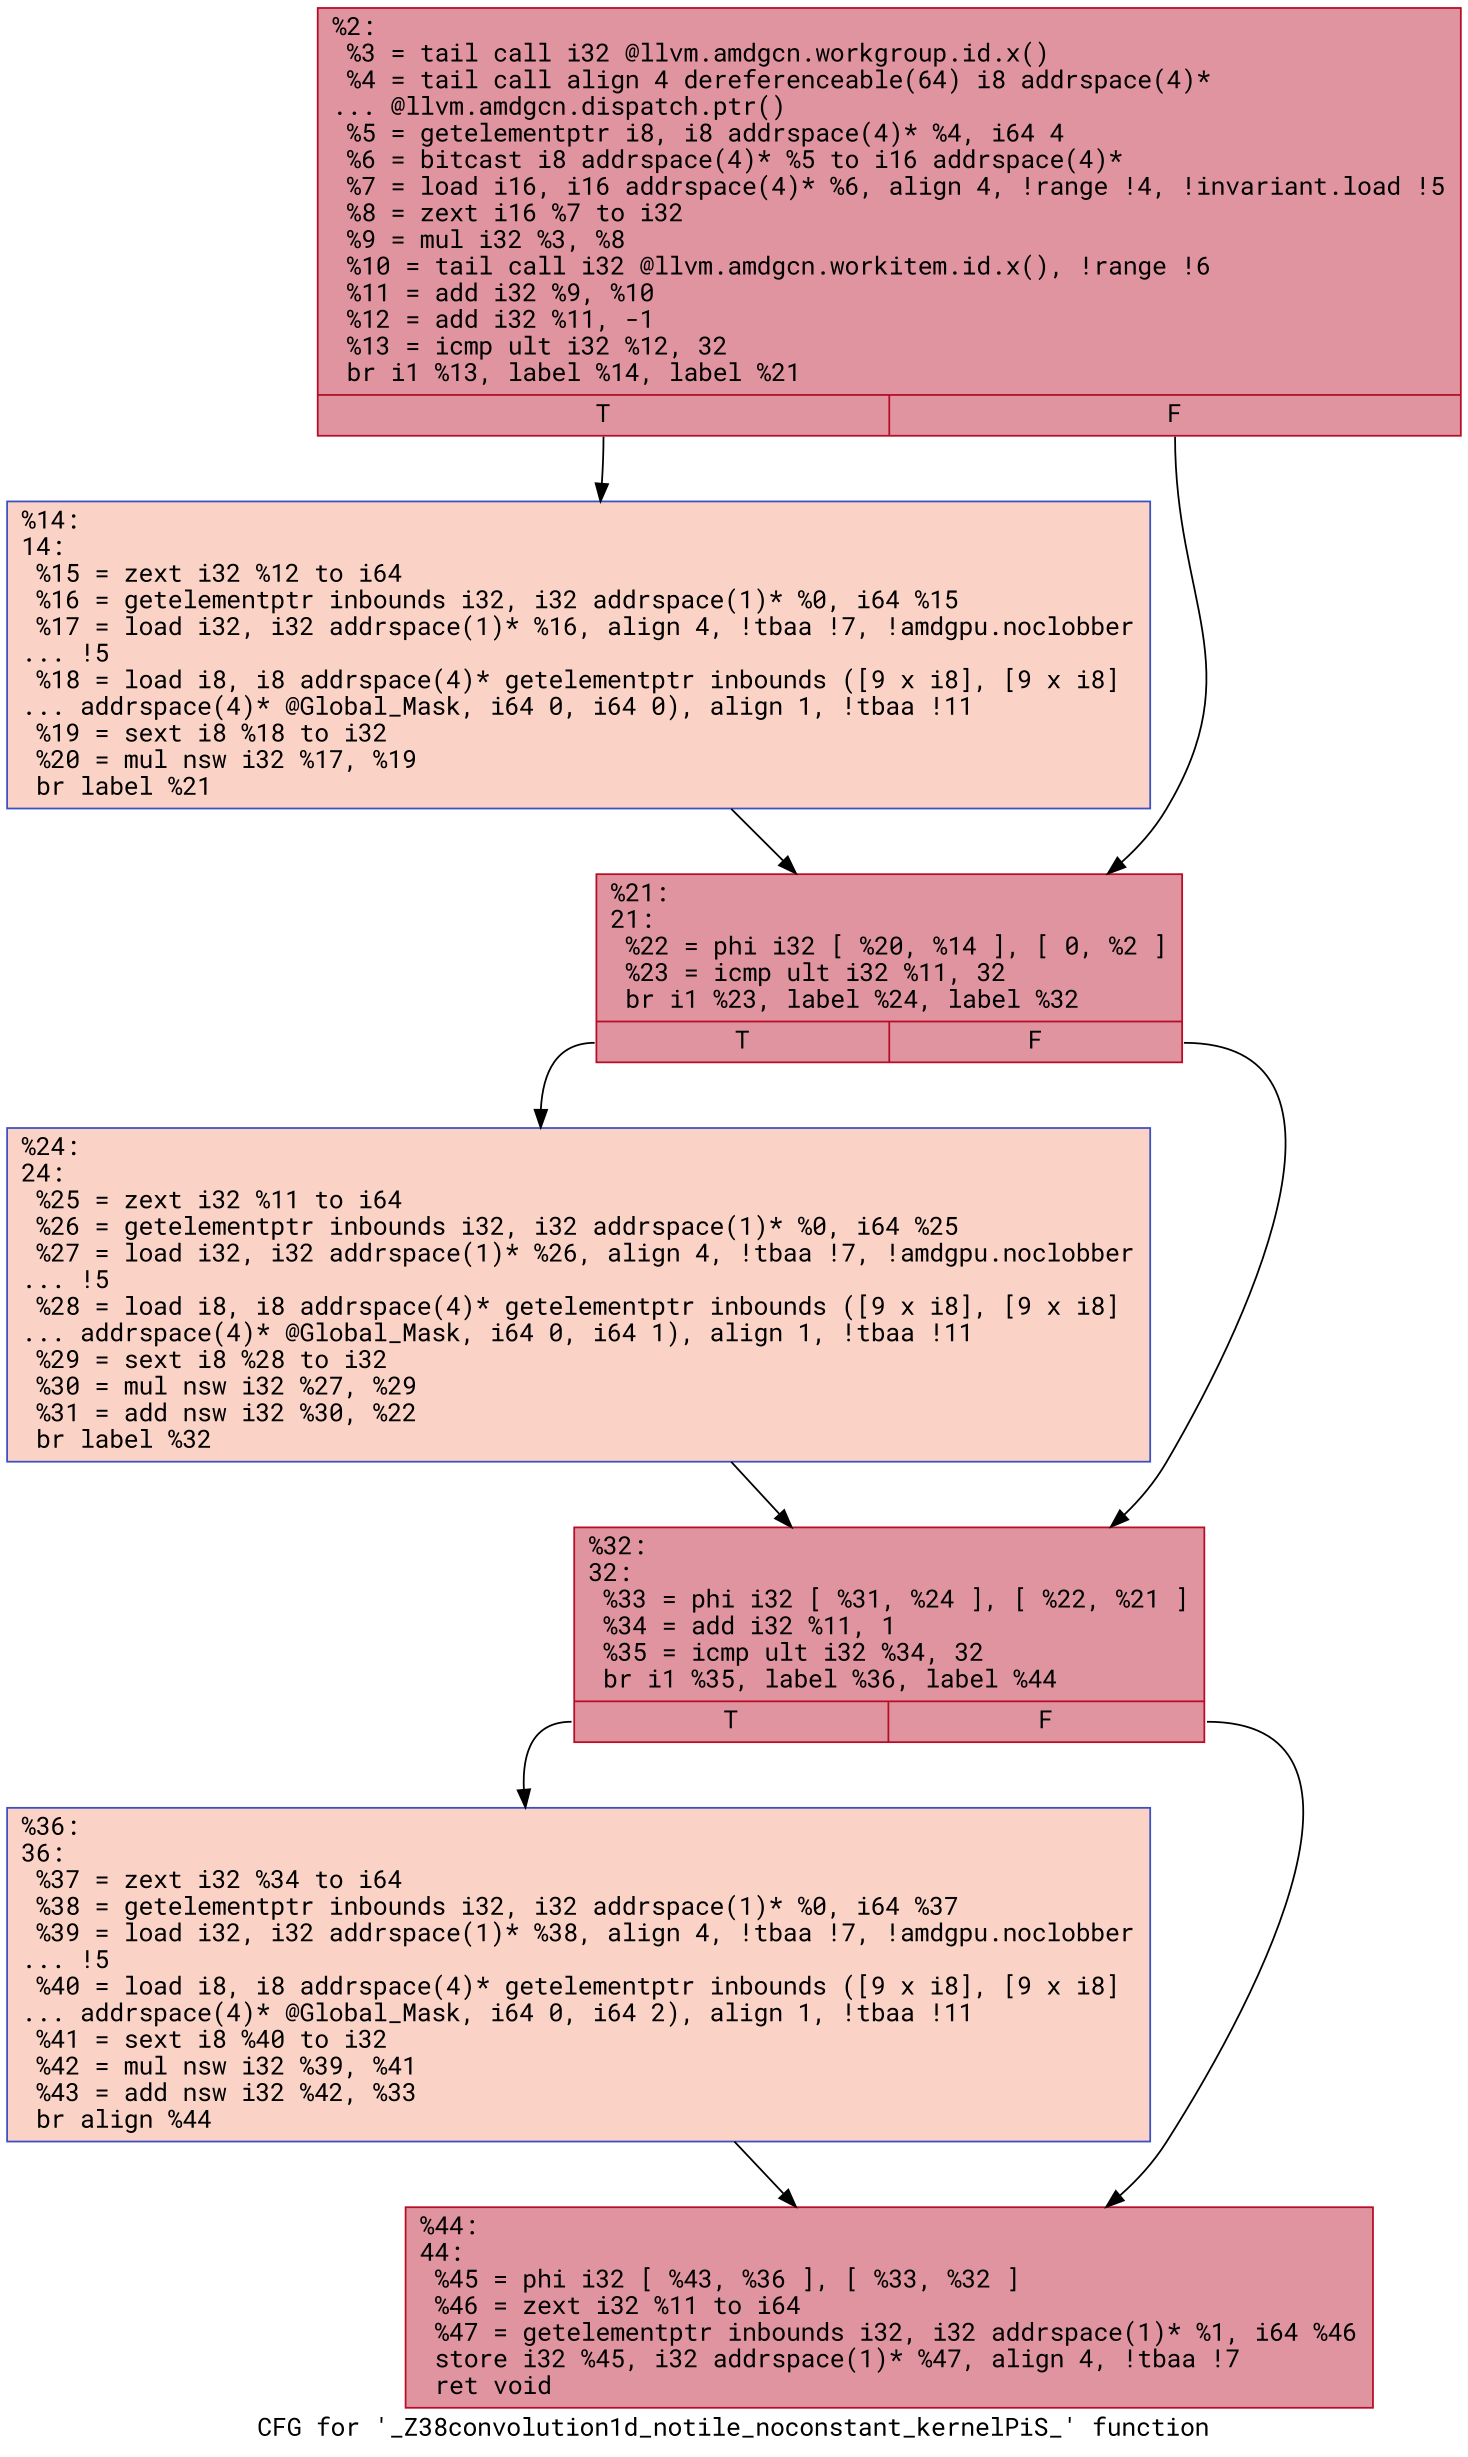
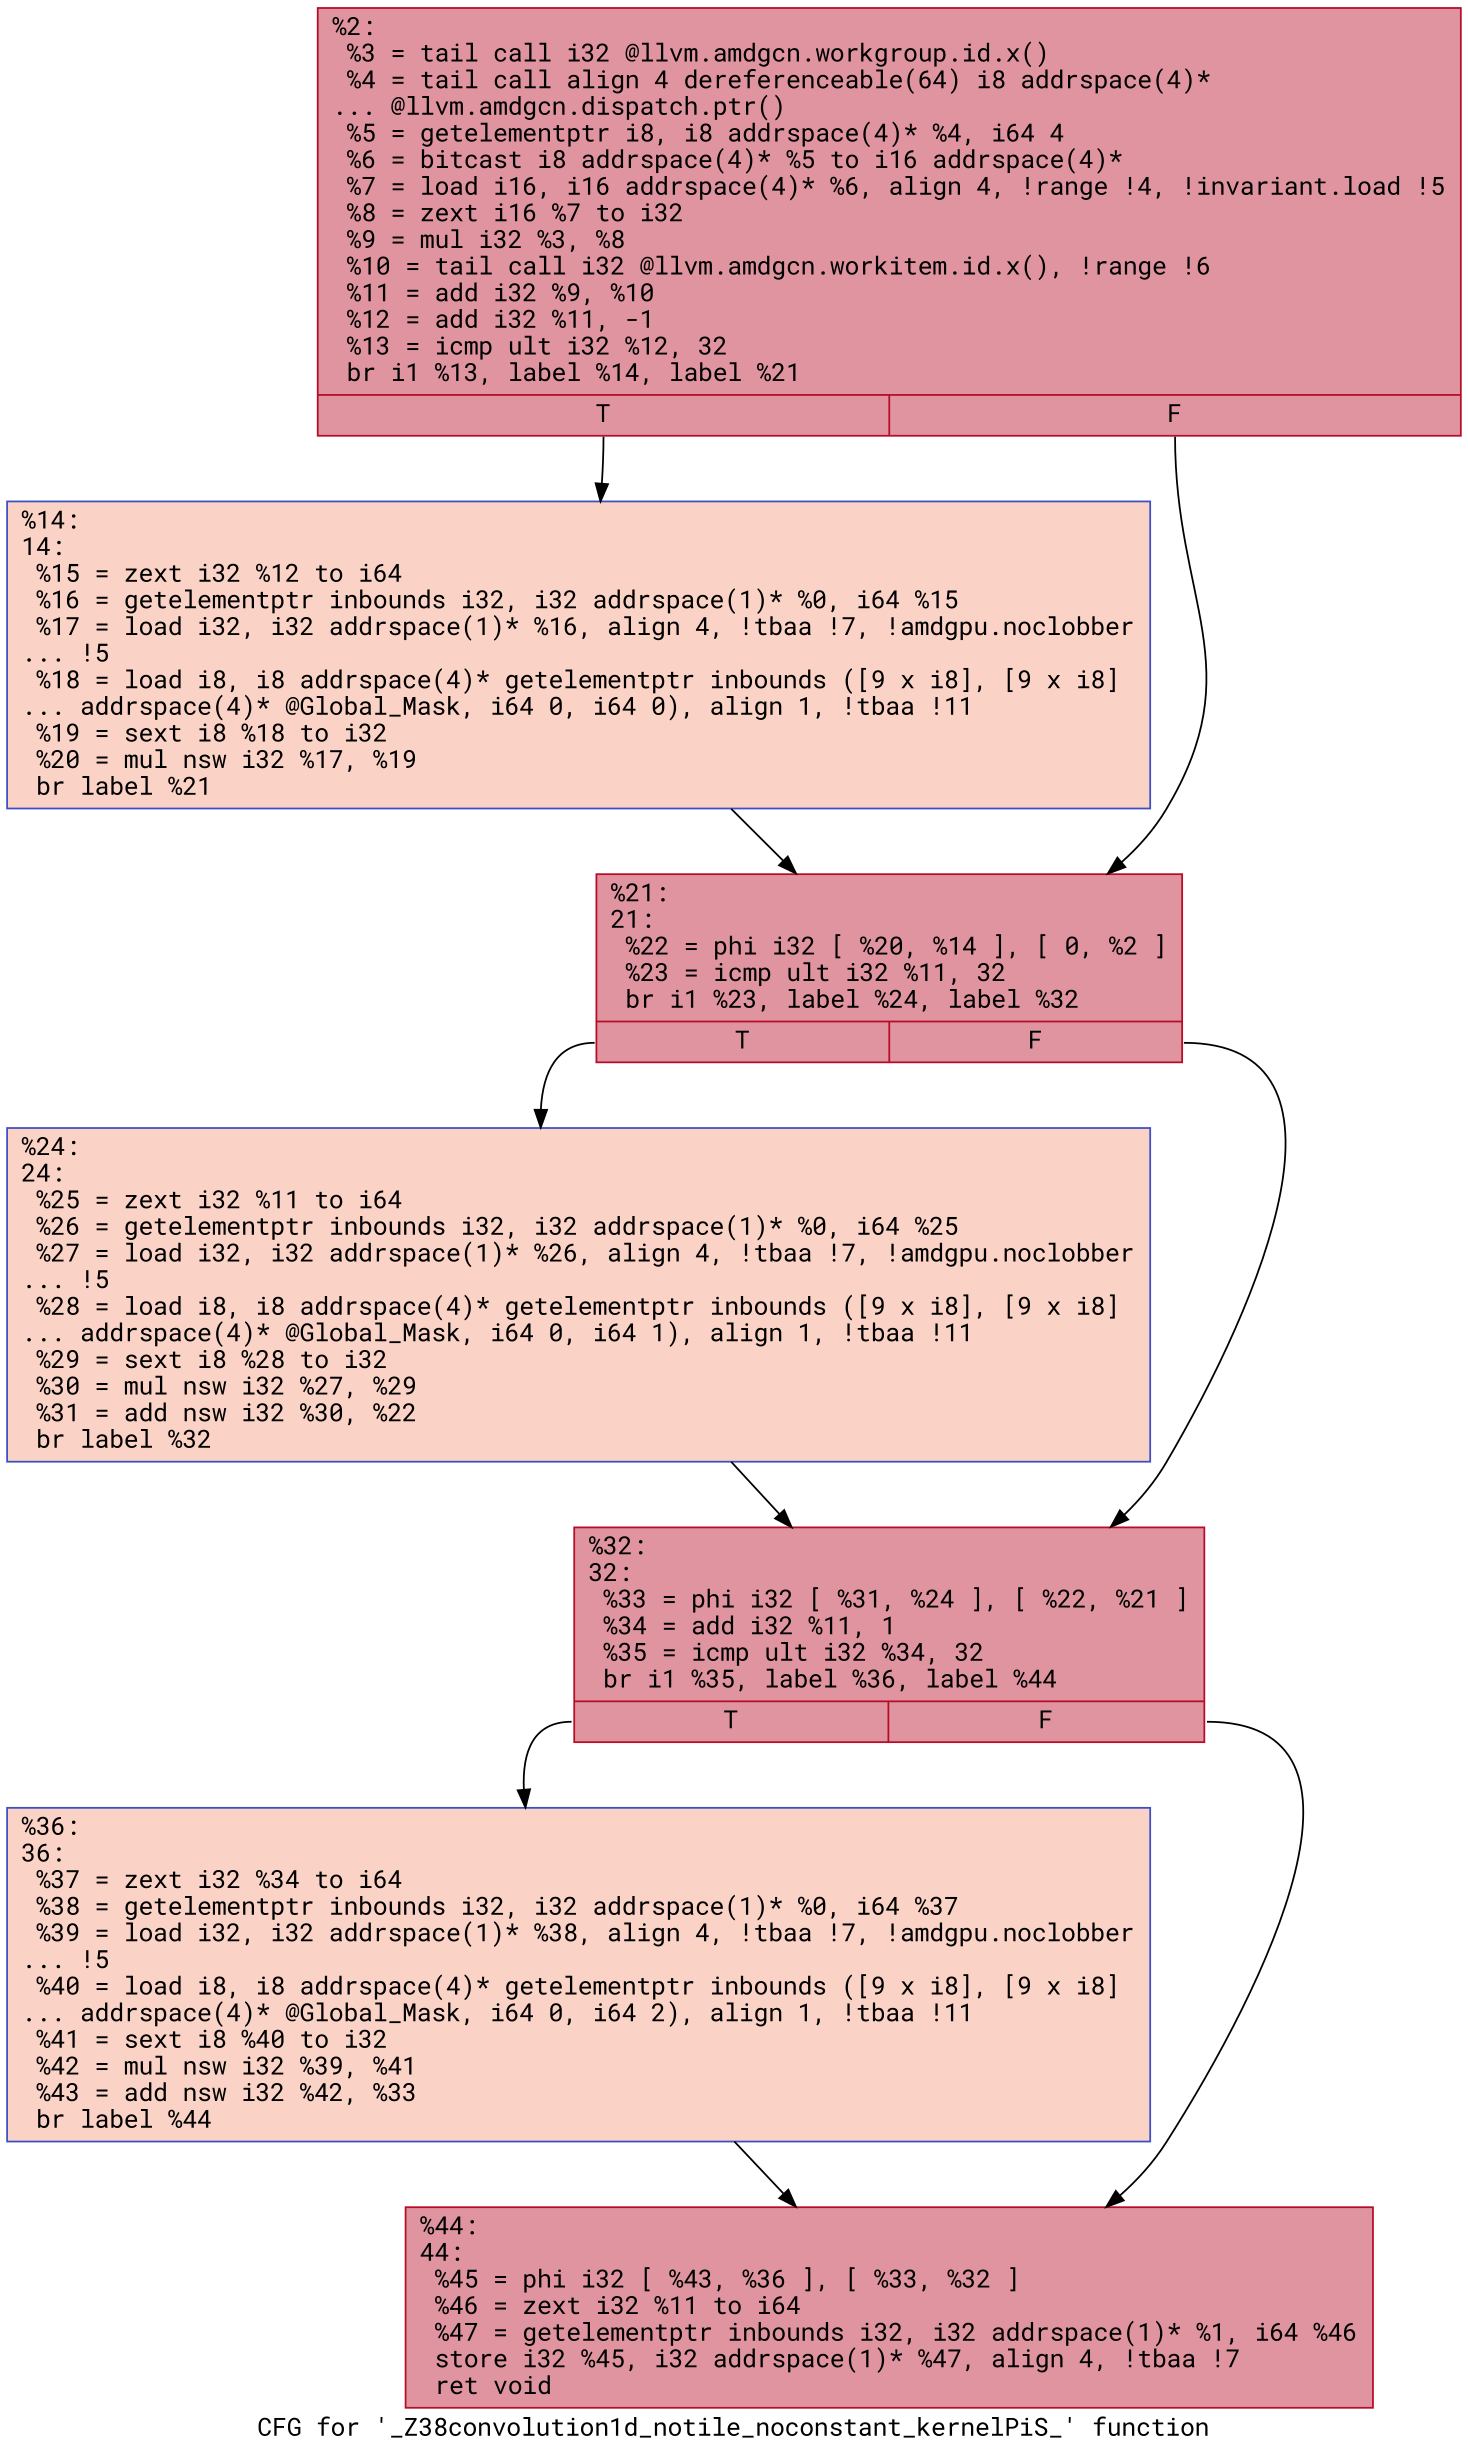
(117, 2120) -> (117, 2120)
